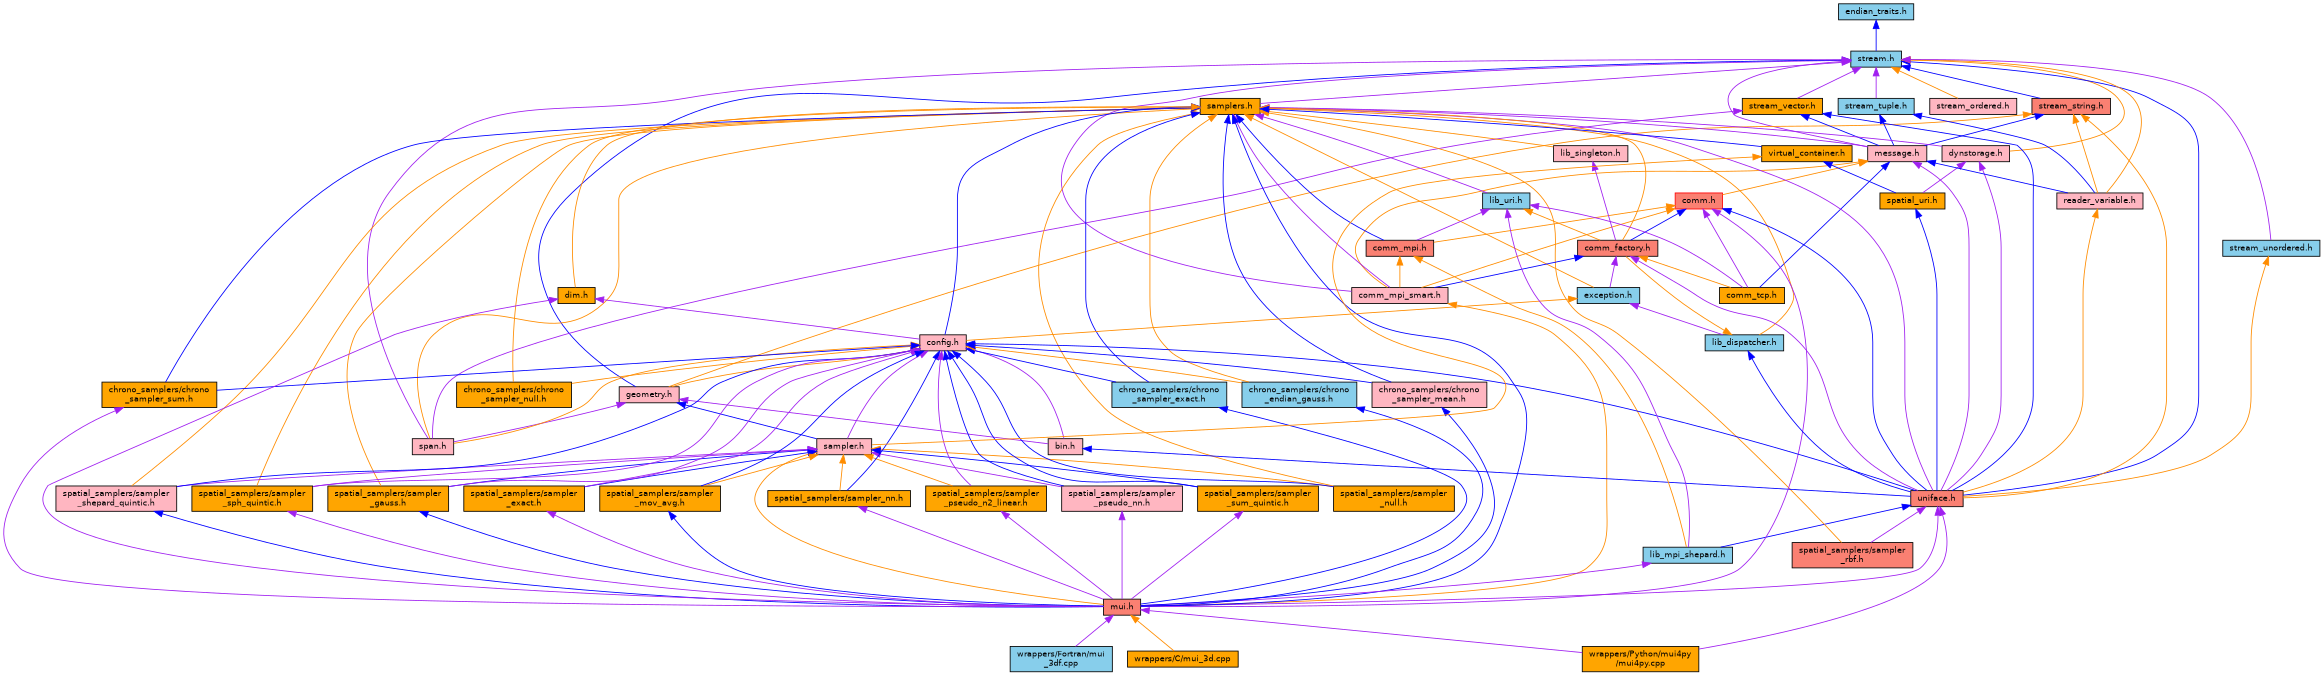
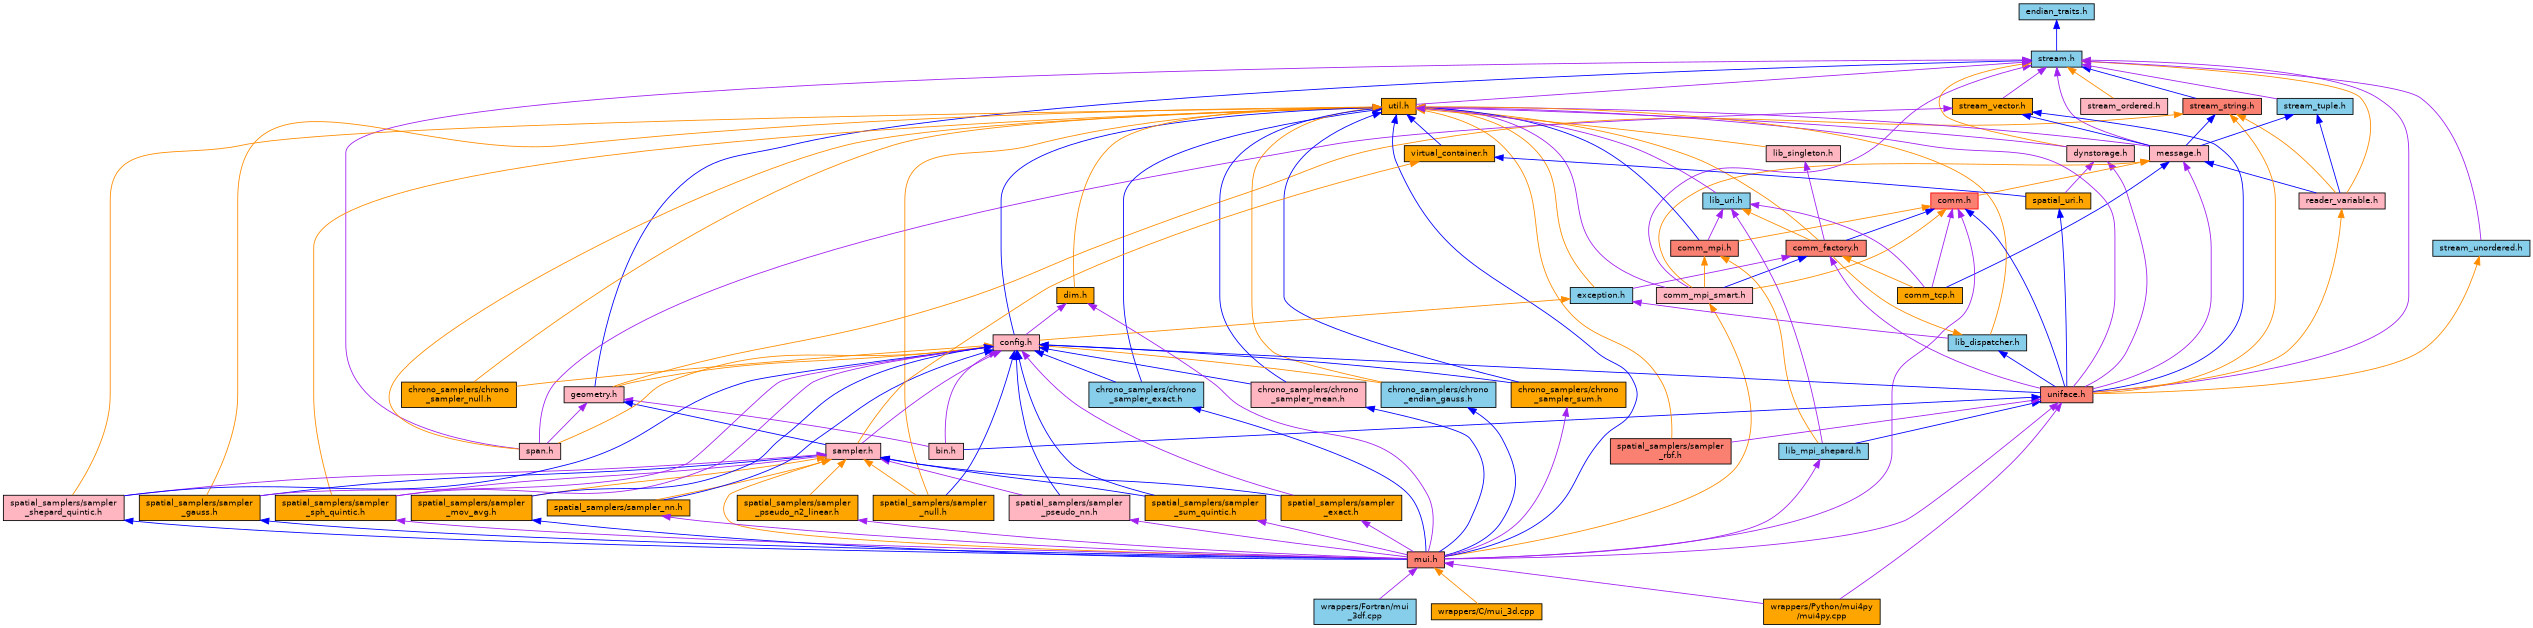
(1230, 106) -> (1399, 106)
(2199, 251) -> (2409, 217)
(940, 424) -> none
(1501, 473) -> (1498, 423)
